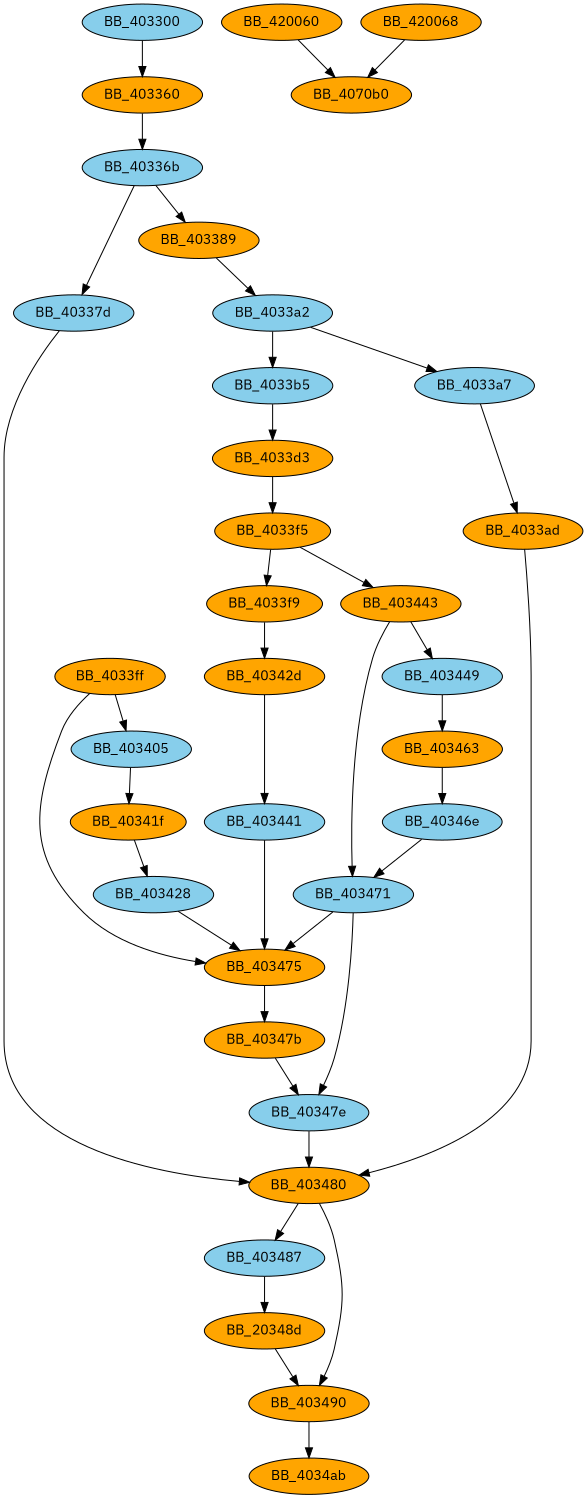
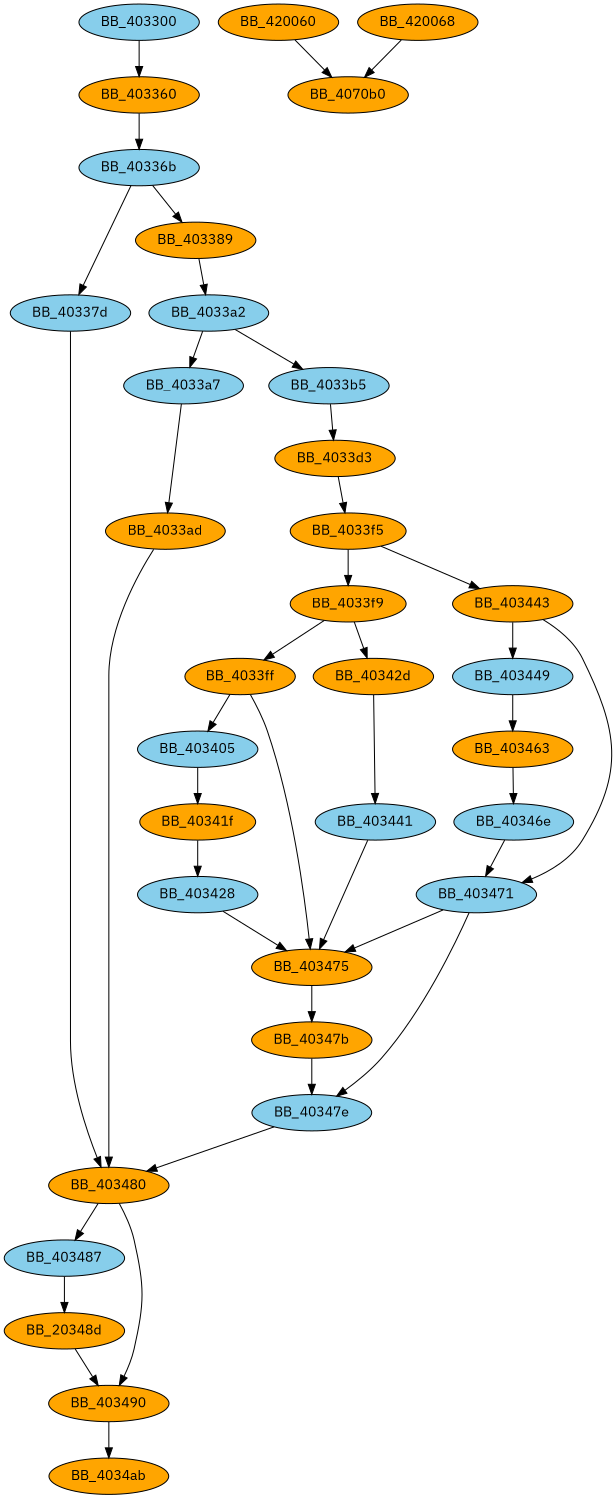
none -> (298, 637)
